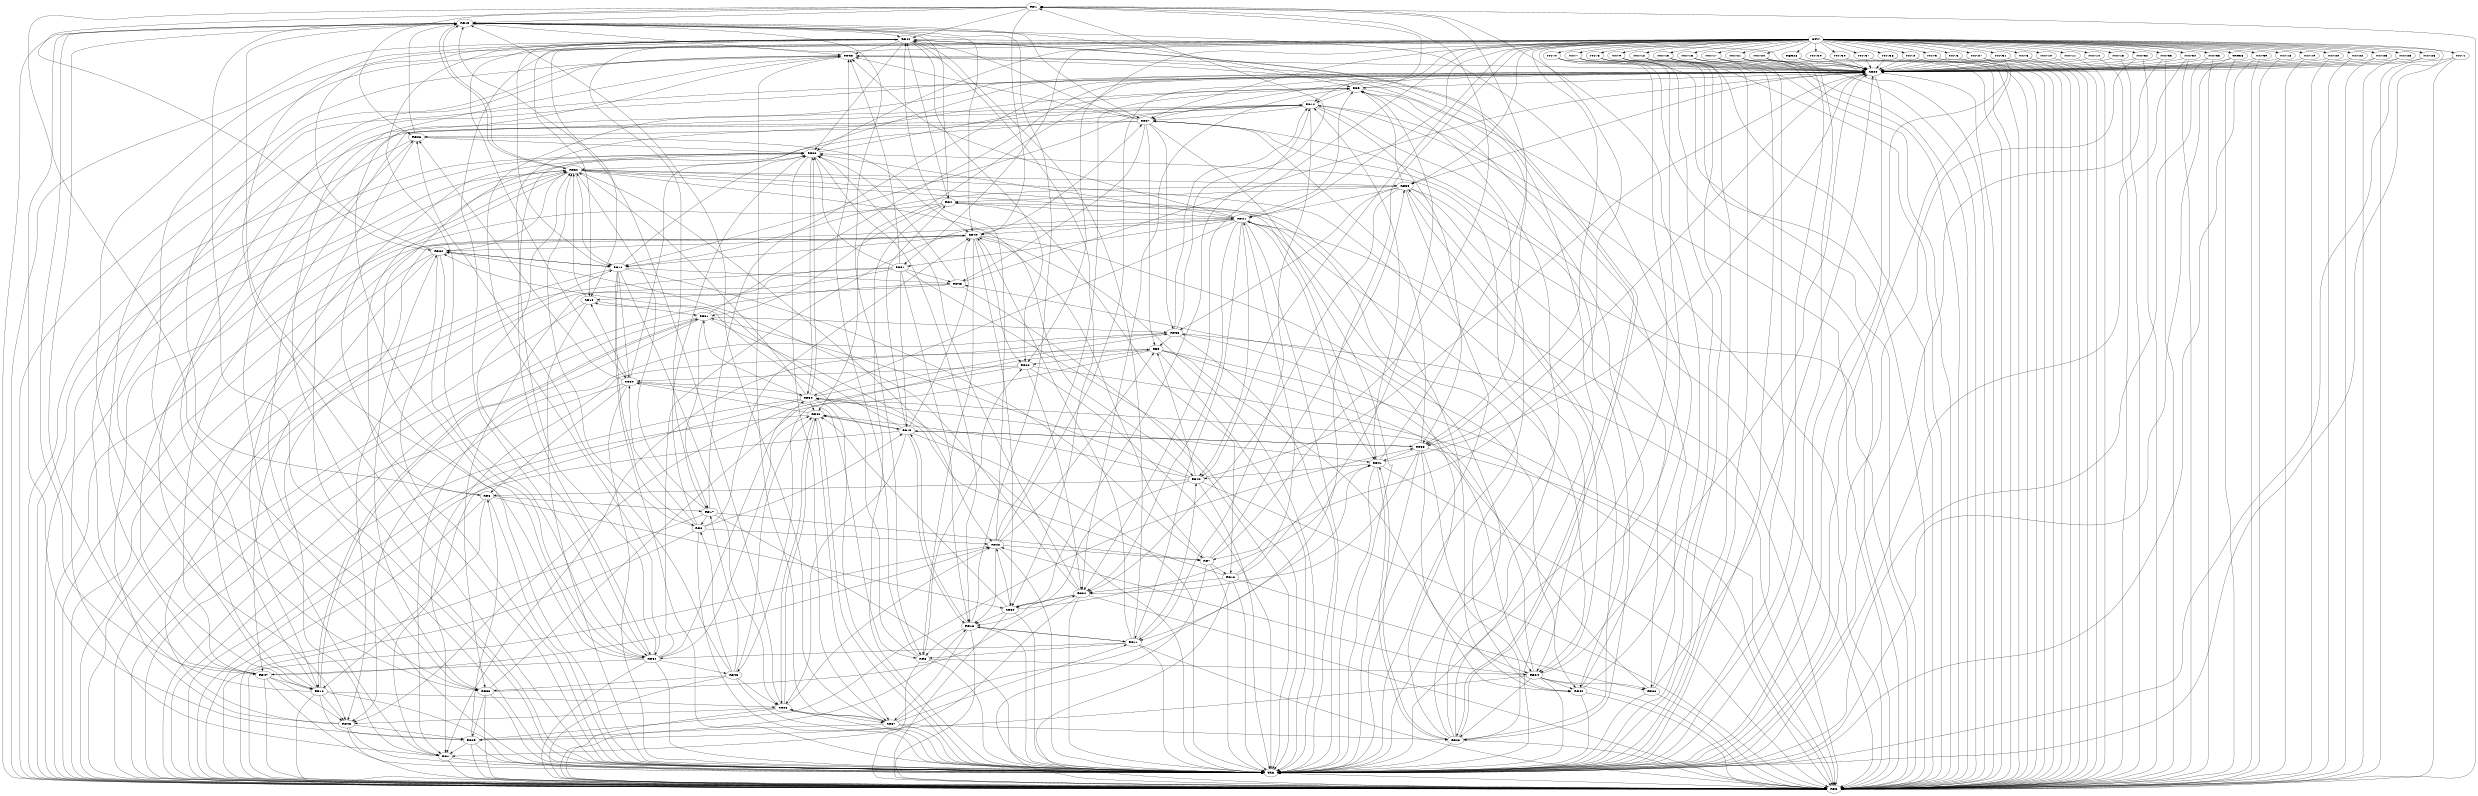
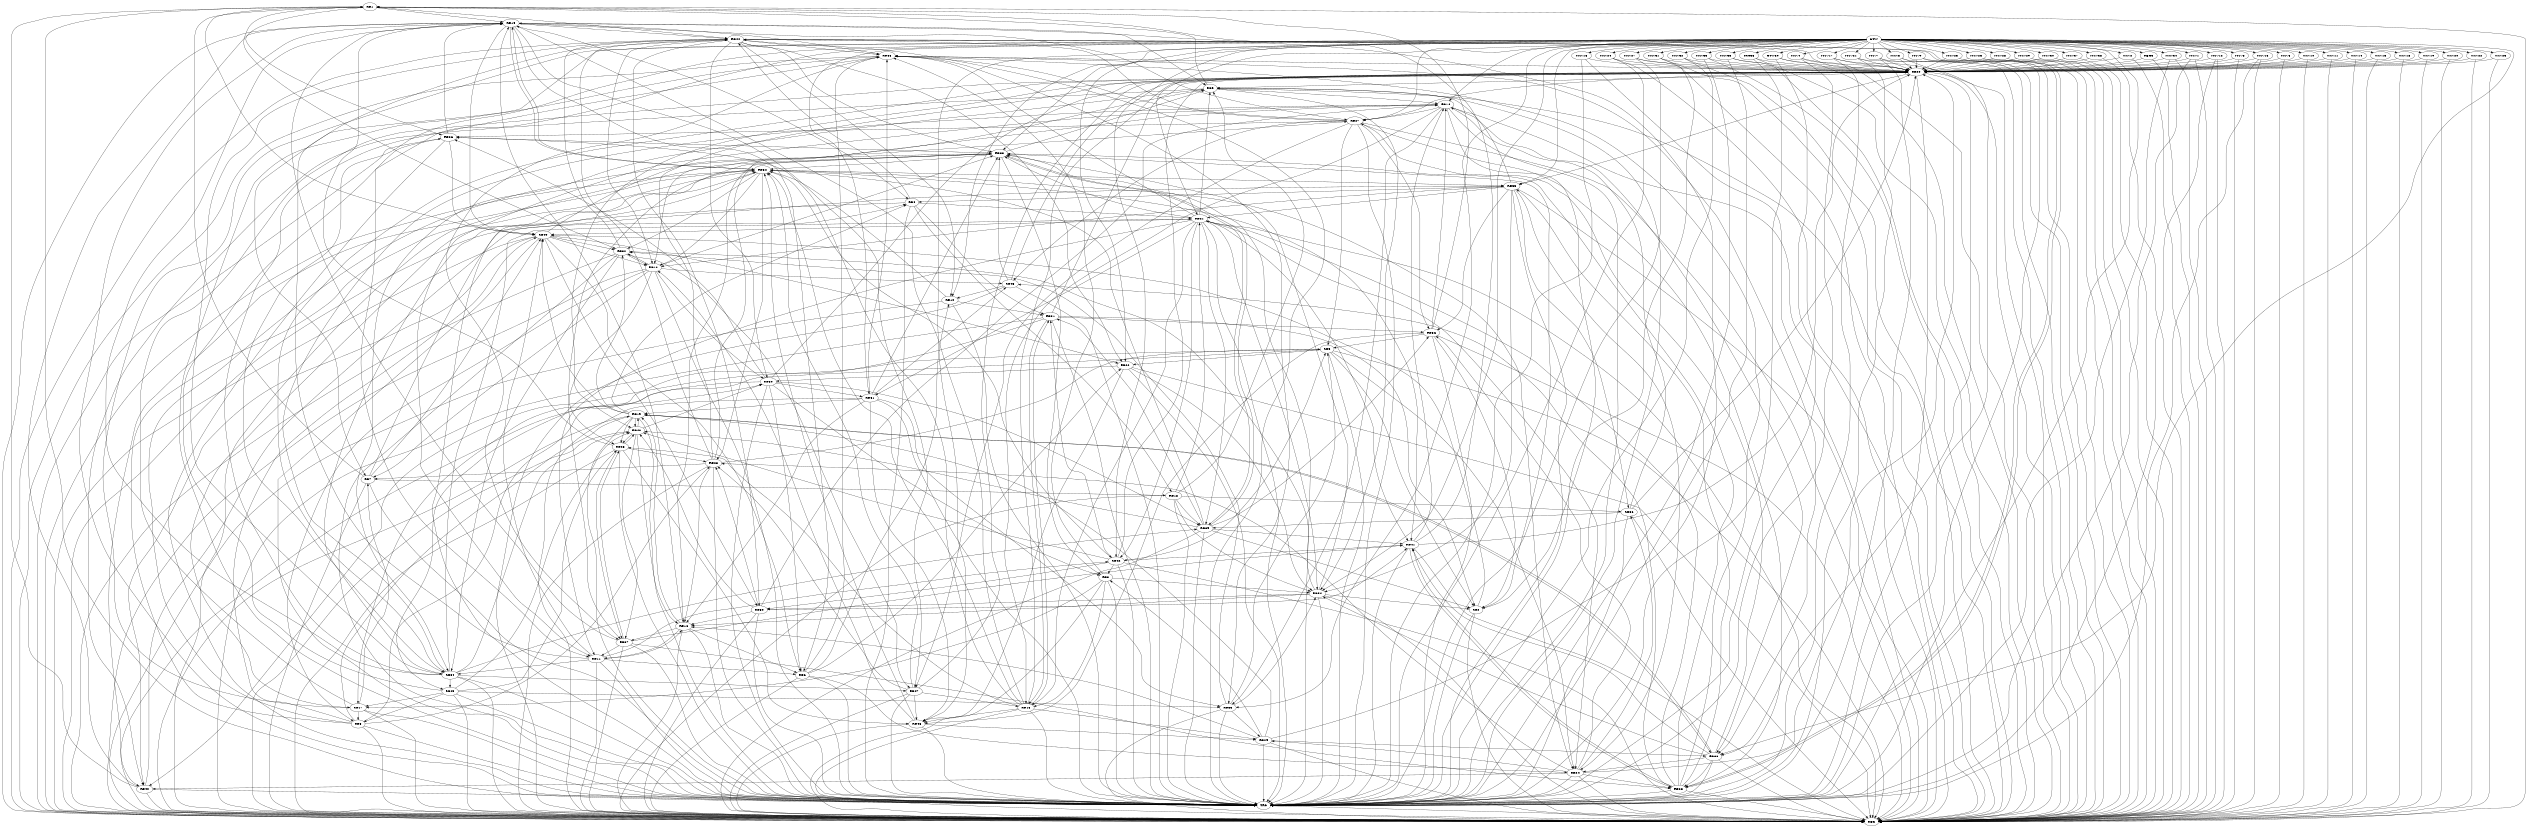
(1792, 56) -> (2000, 56)
(1932, 56) -> (2149, 56)
(2261, 56) -> (1773, 56)
(611, 344) -> (818, 390)
(734, 550) -> (1210, 585)
(459, 748) -> (1016, 483)
